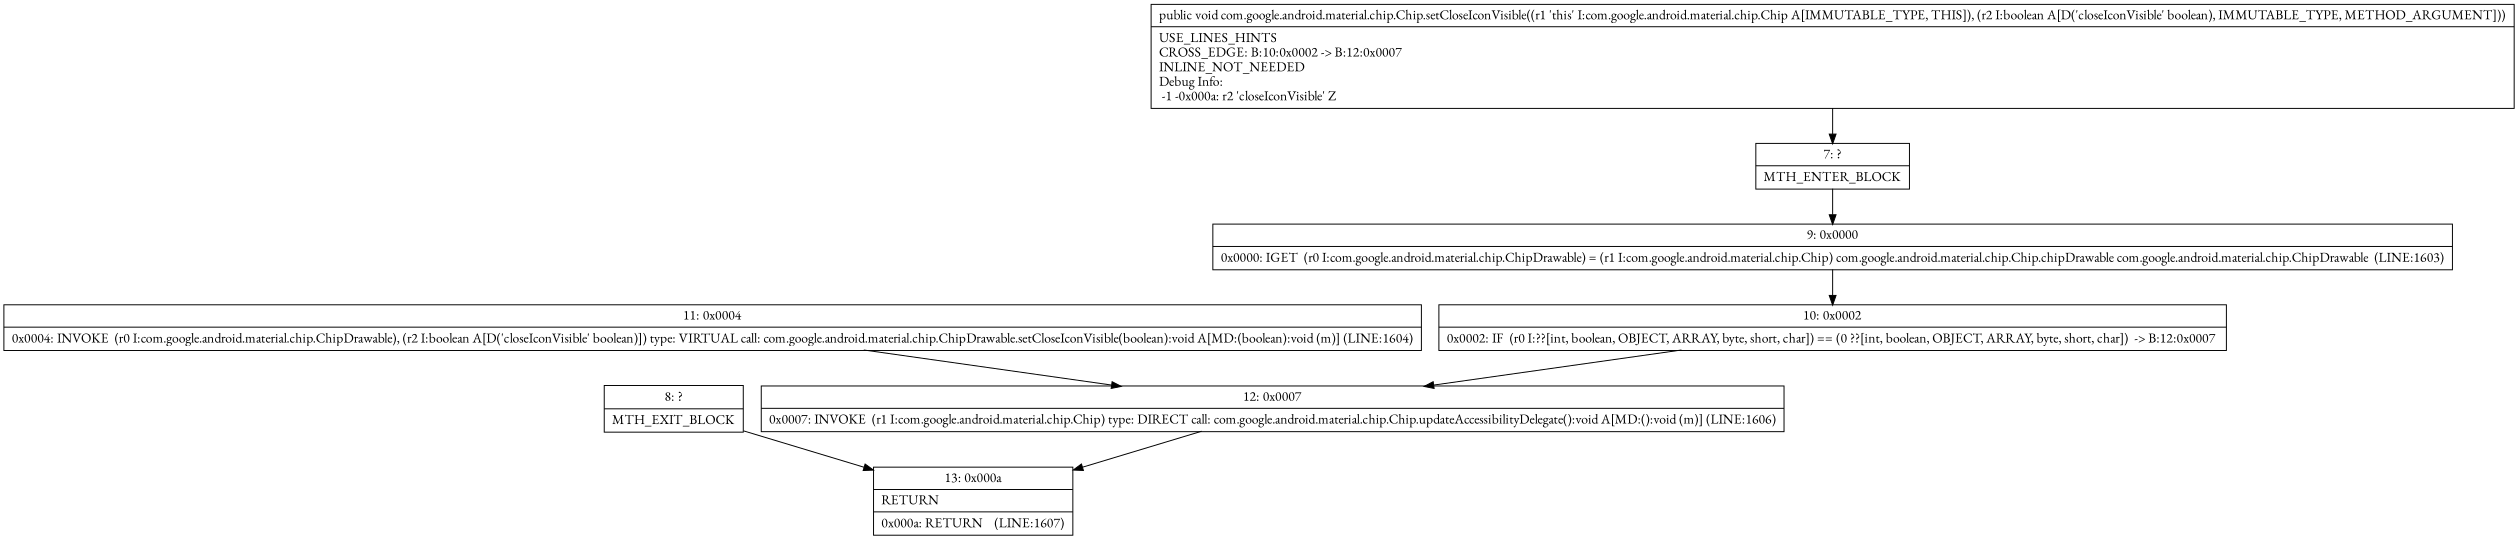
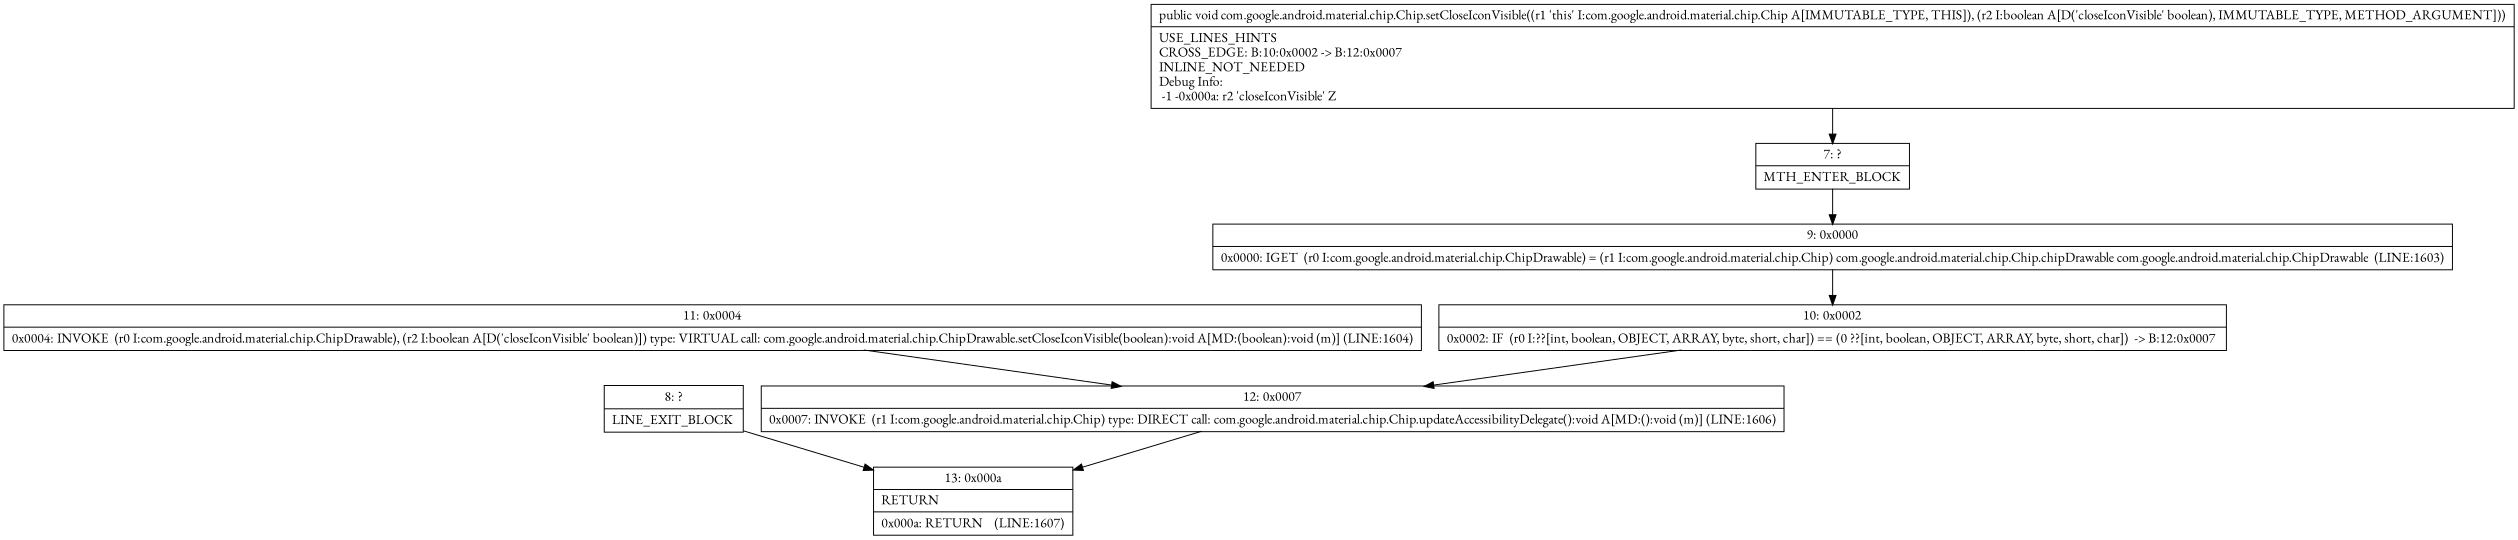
(674, 420) -> (673, 420)
